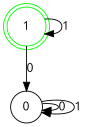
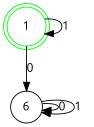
(27, 107) -> (27, 107)
